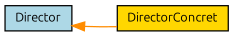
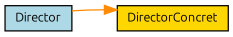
(101, 27) -> (88, 10)
